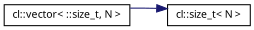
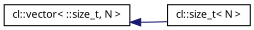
(143, 8) -> (154, 22)
